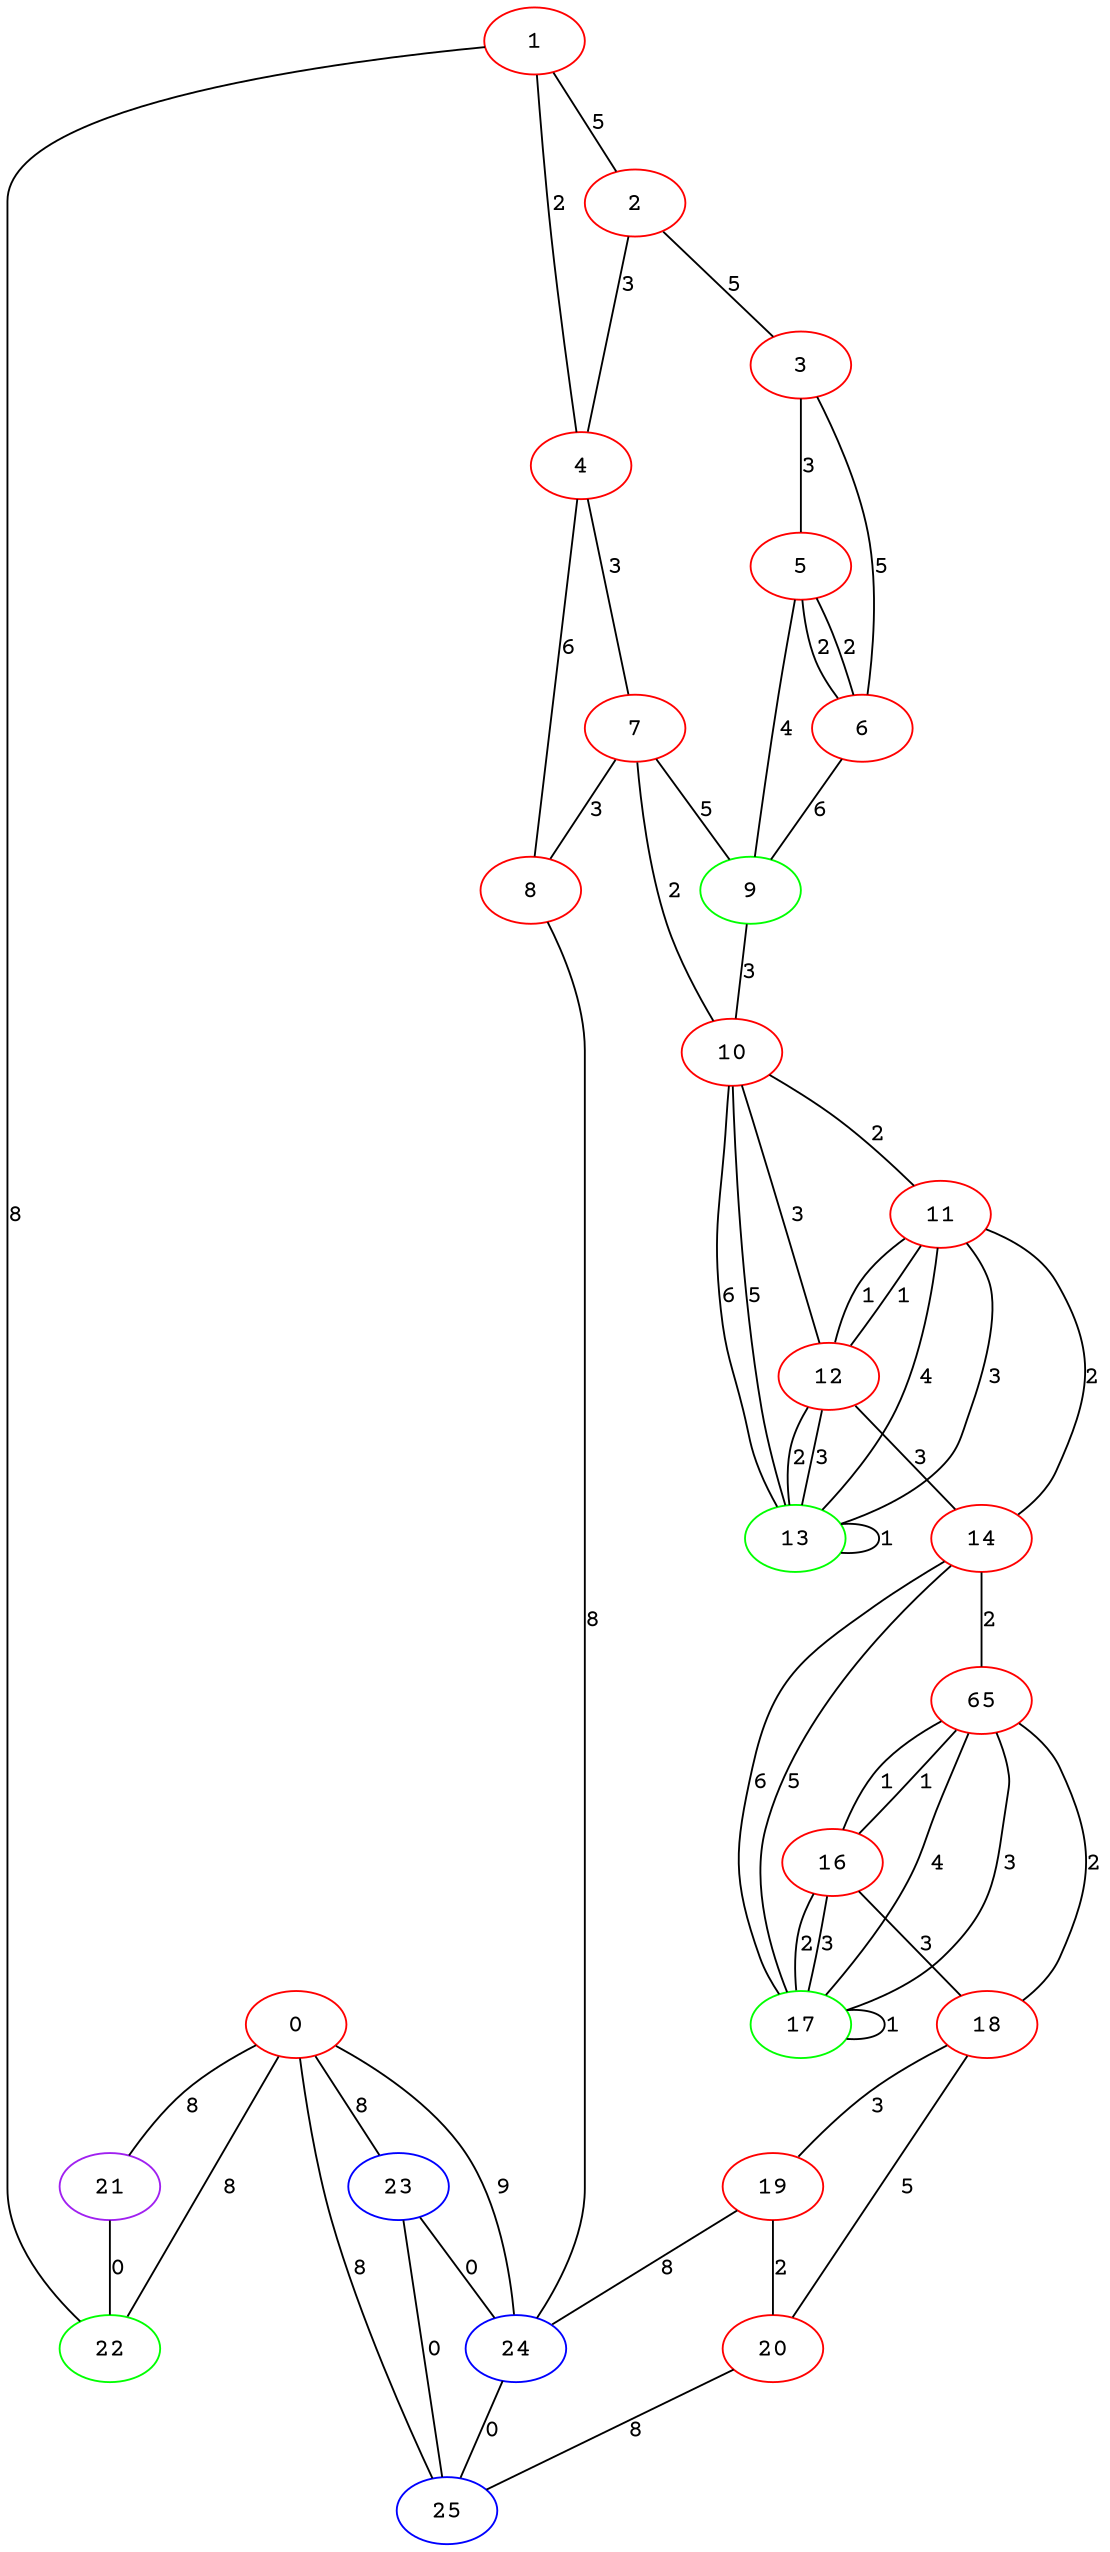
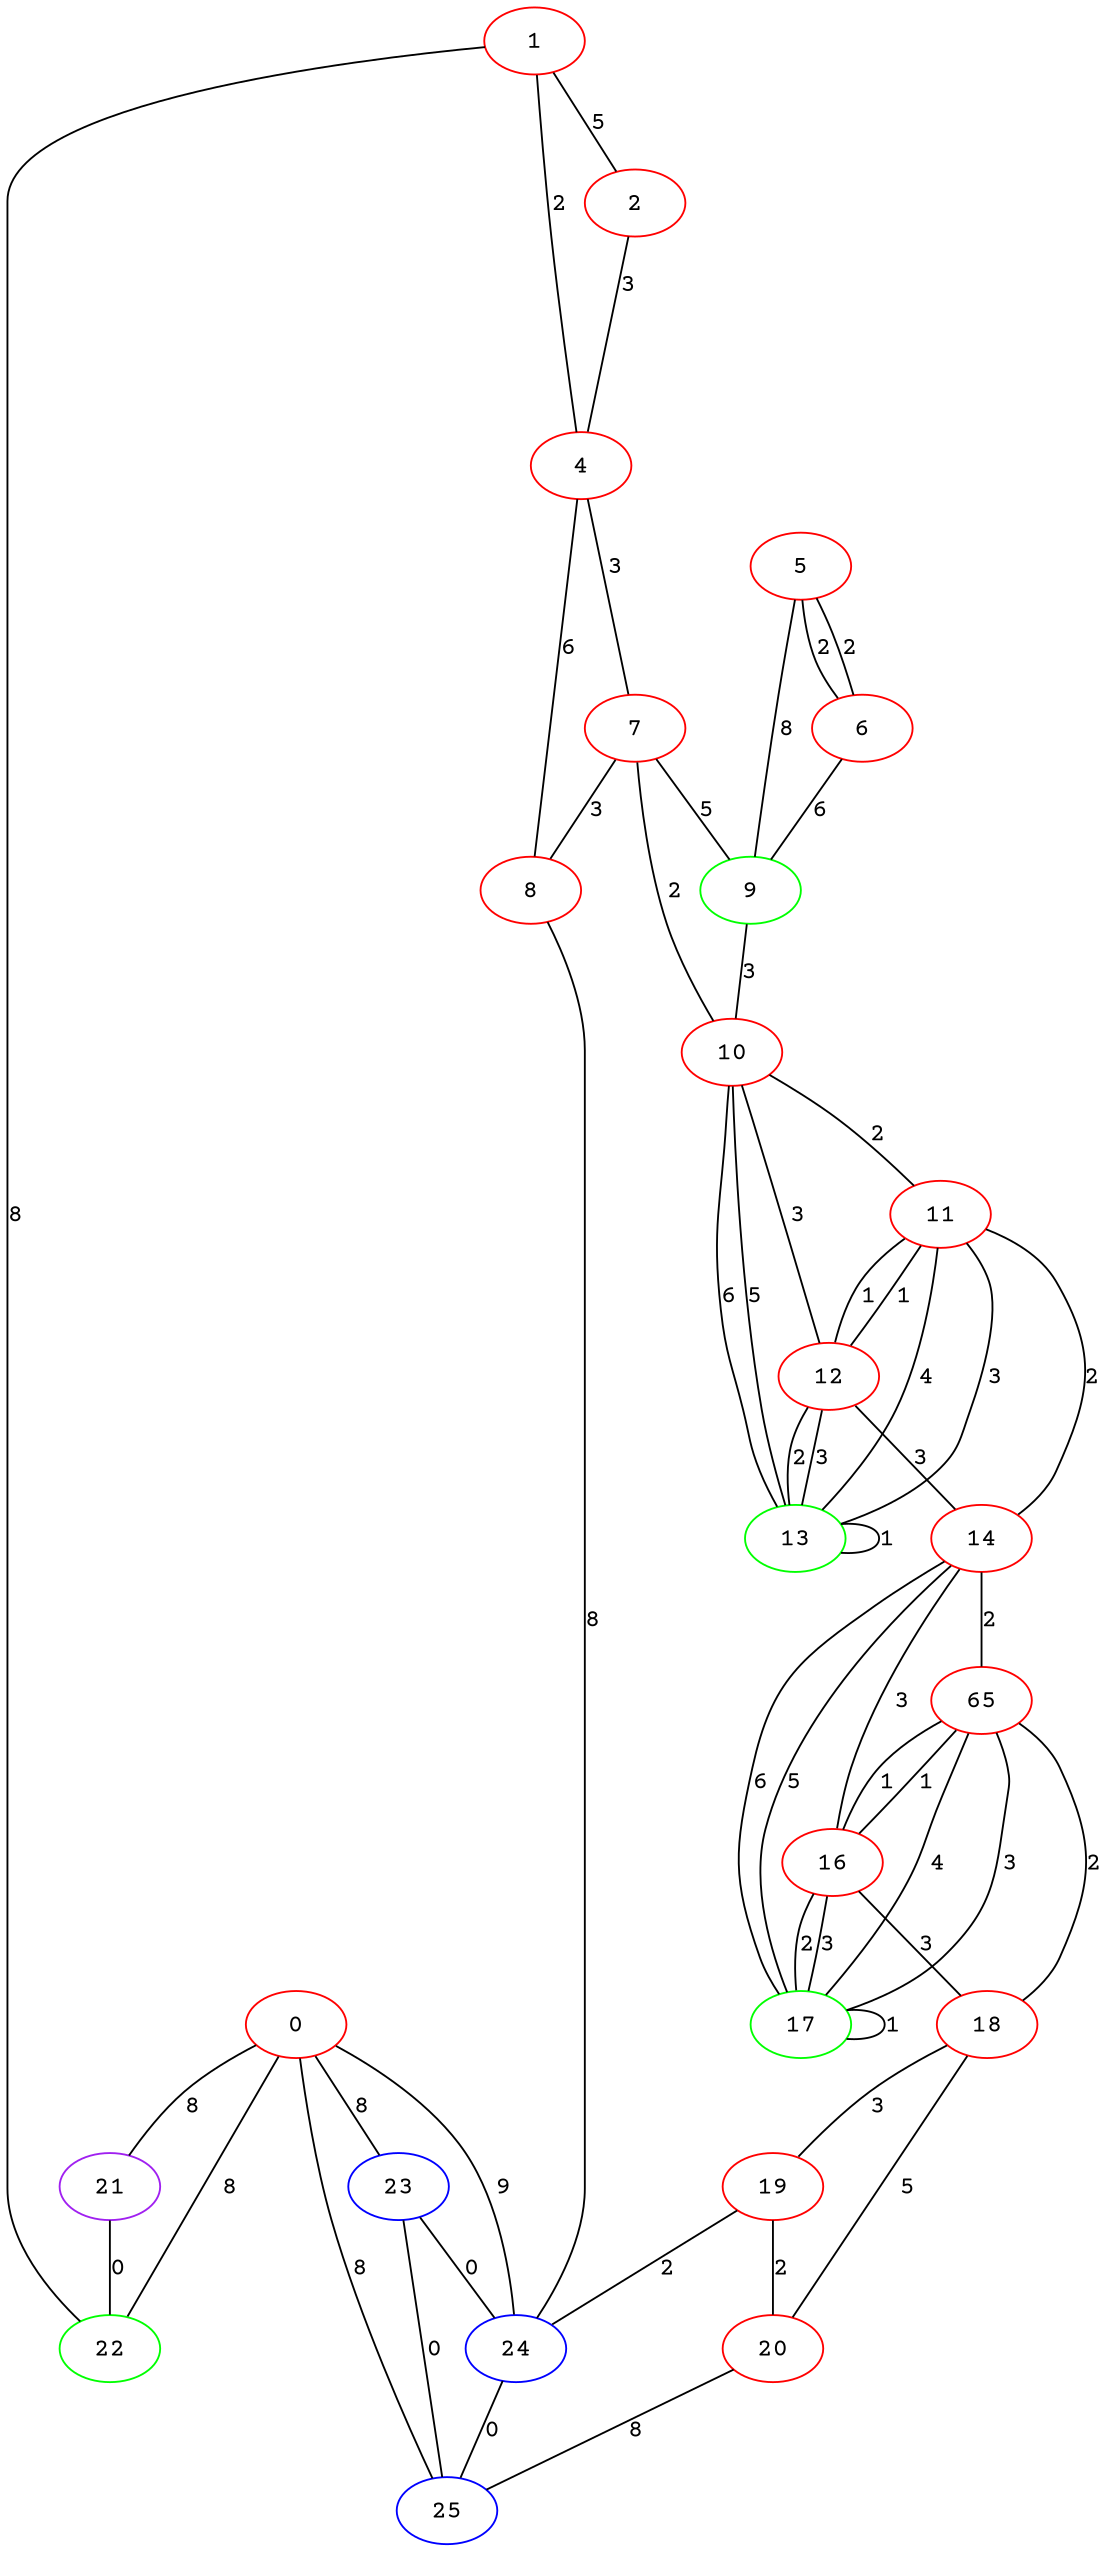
(801, 365) -> none
(787, 728) -> (787, 728)
none -> (883, 1692)
(668, 2268) -> (668, 2268)
